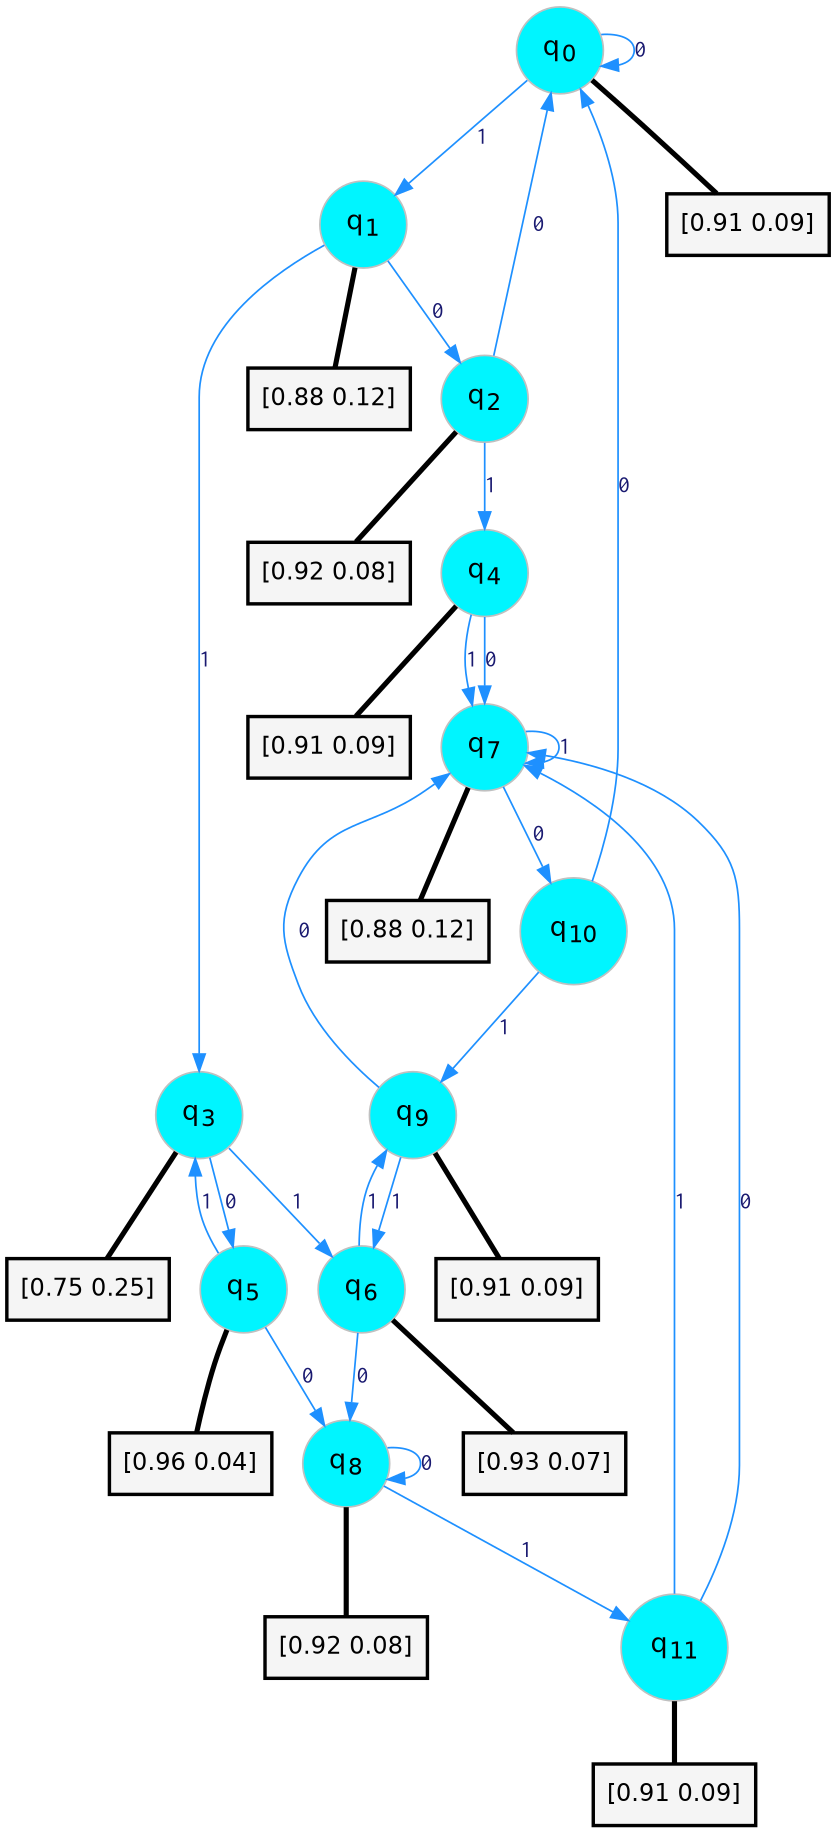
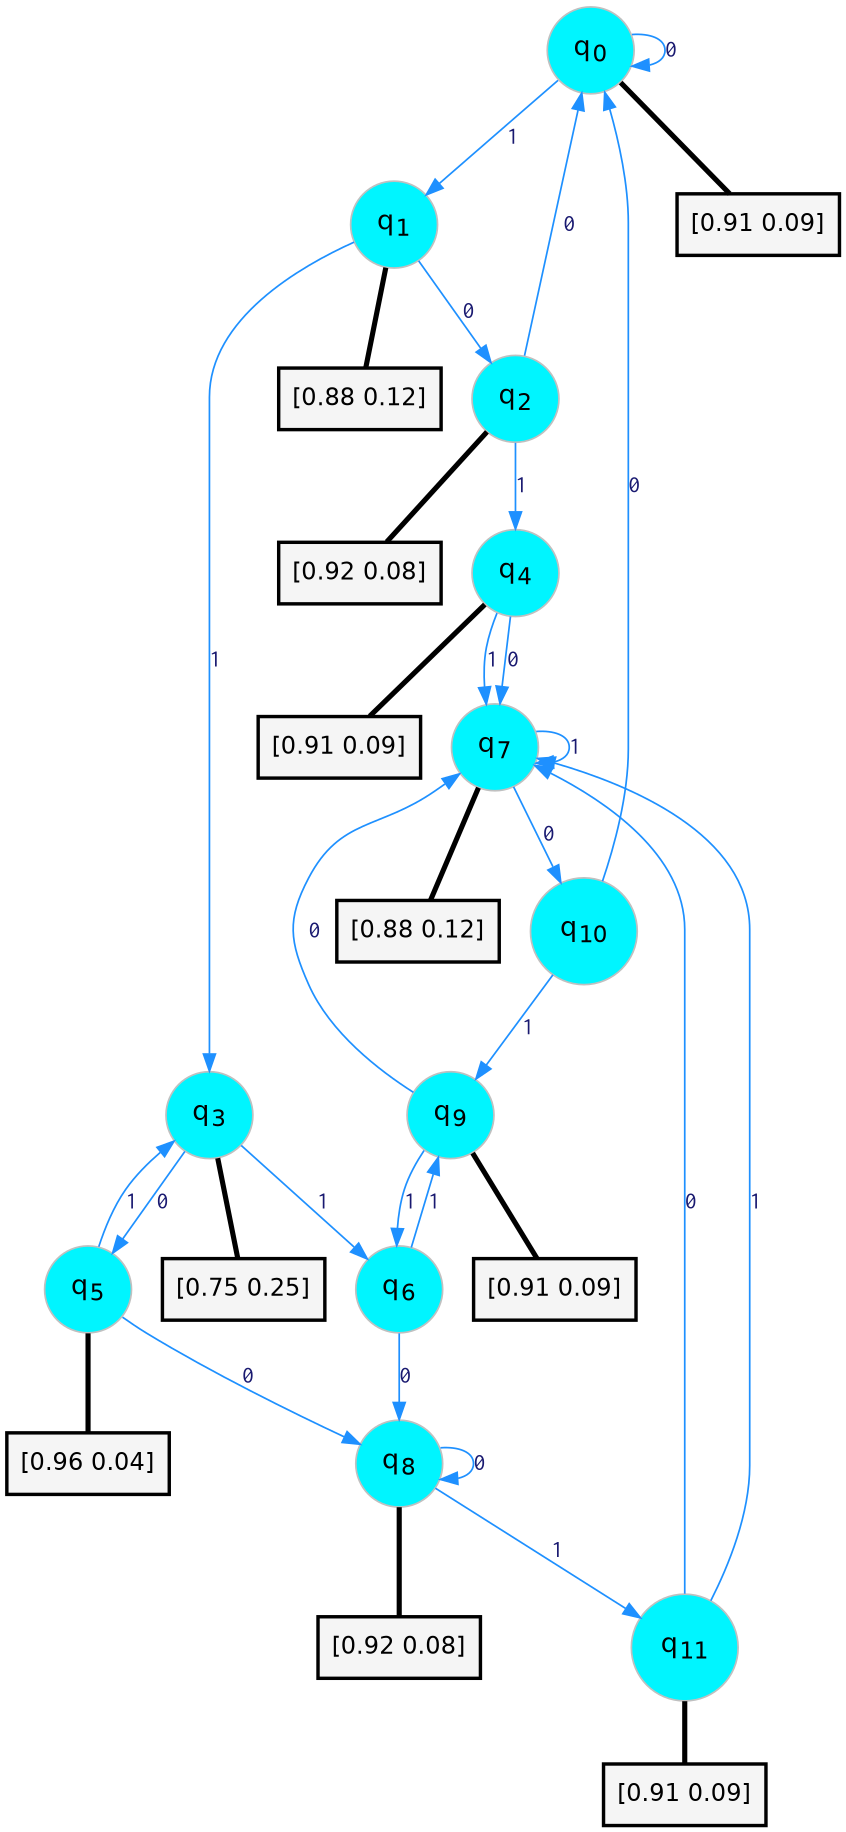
(545, 1464) -> none
